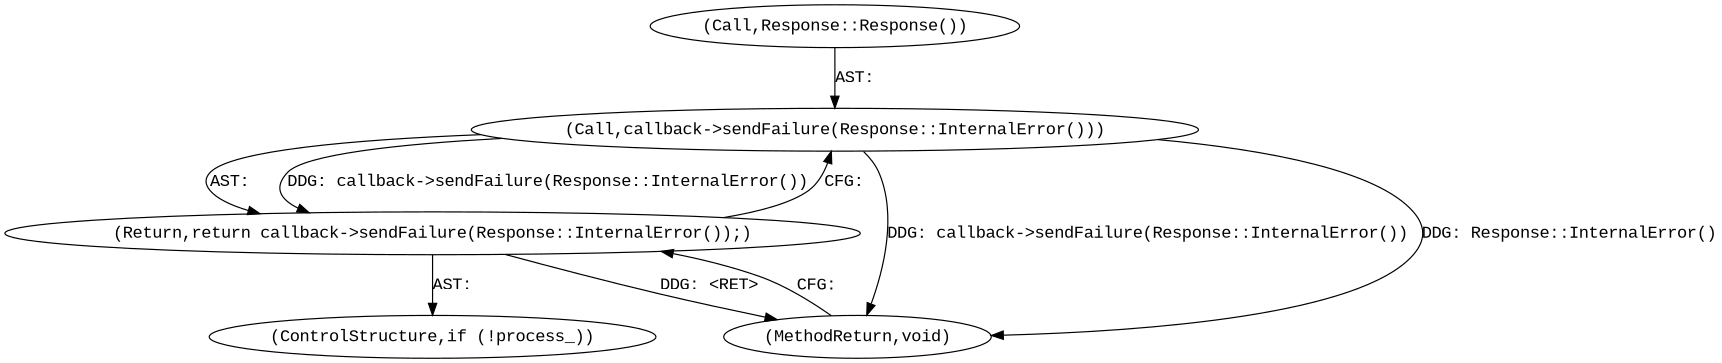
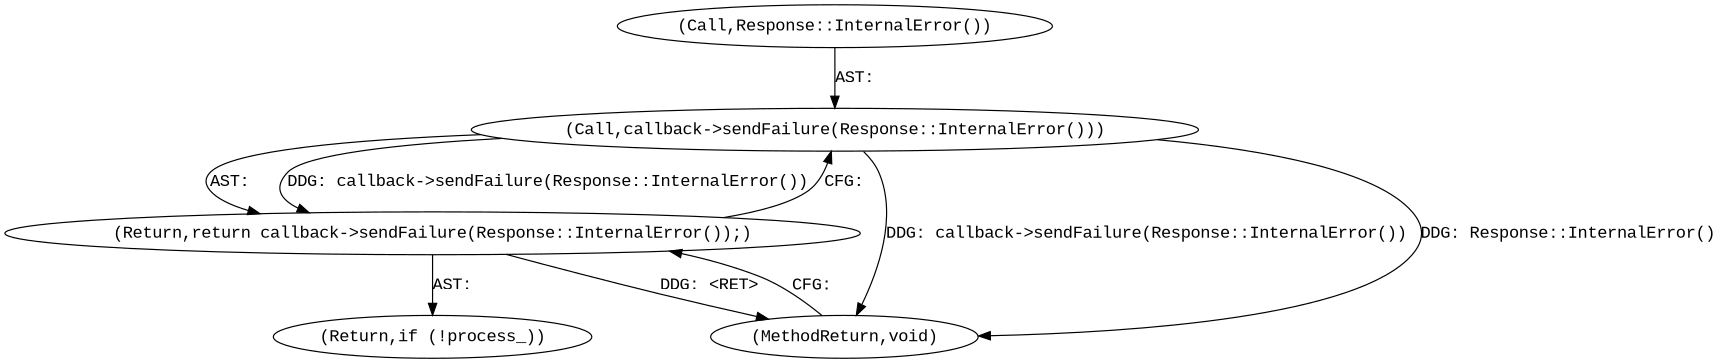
(835, 26) -> (835, 26)
(433, 337) -> (433, 337)
